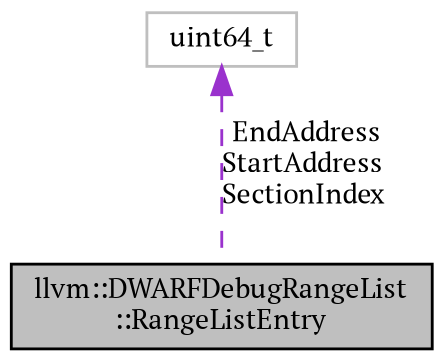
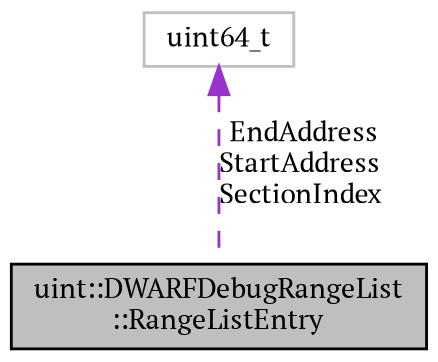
(222, 307) -> (219, 307)
